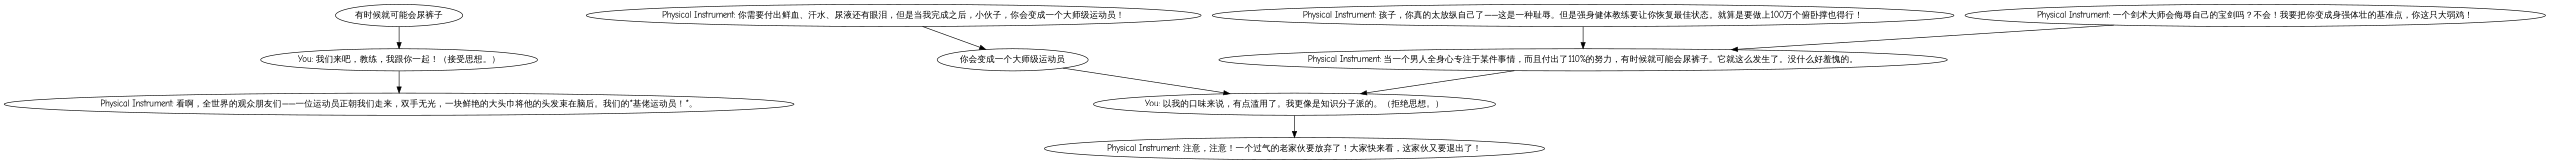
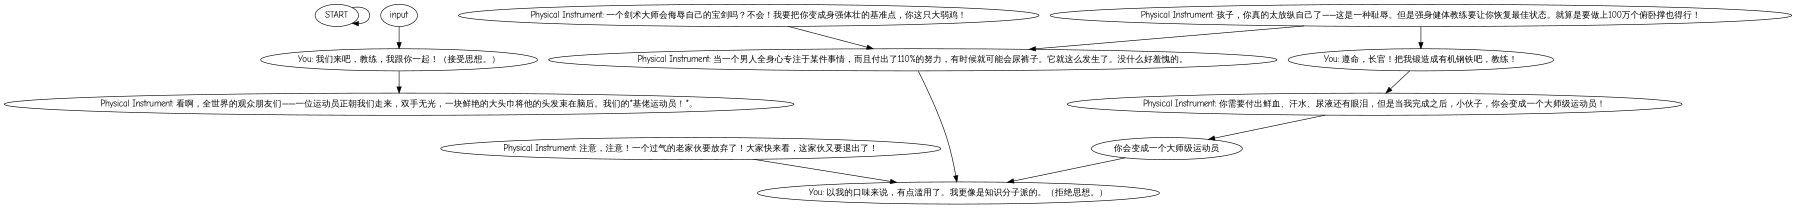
none -> (337, 15)
(399, 15) -> (399, 15)
none -> (1421, 60)
(1295, 123) -> (822, 170)
